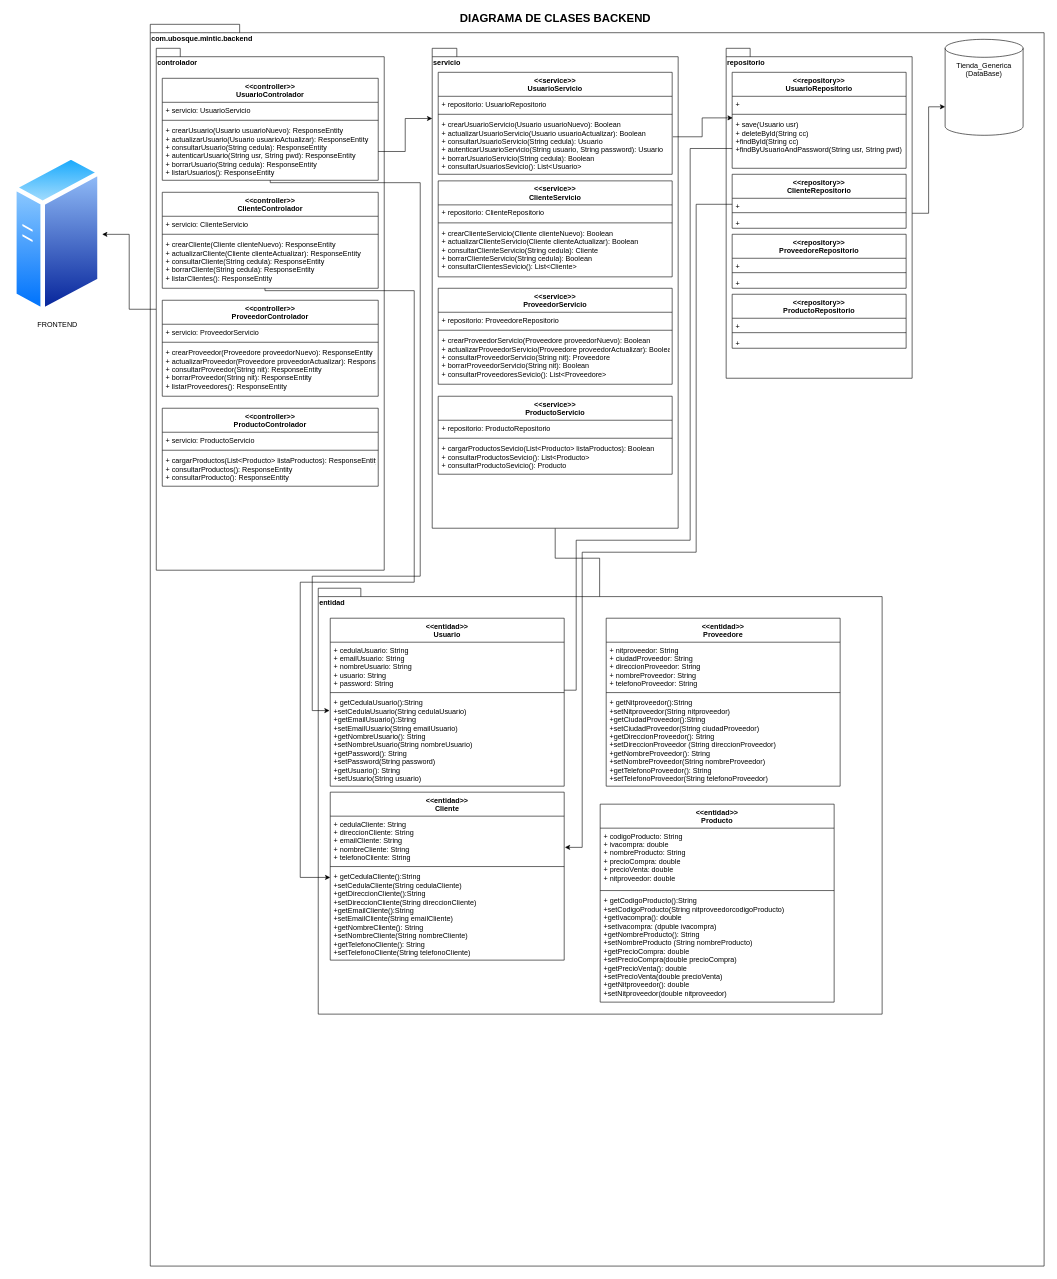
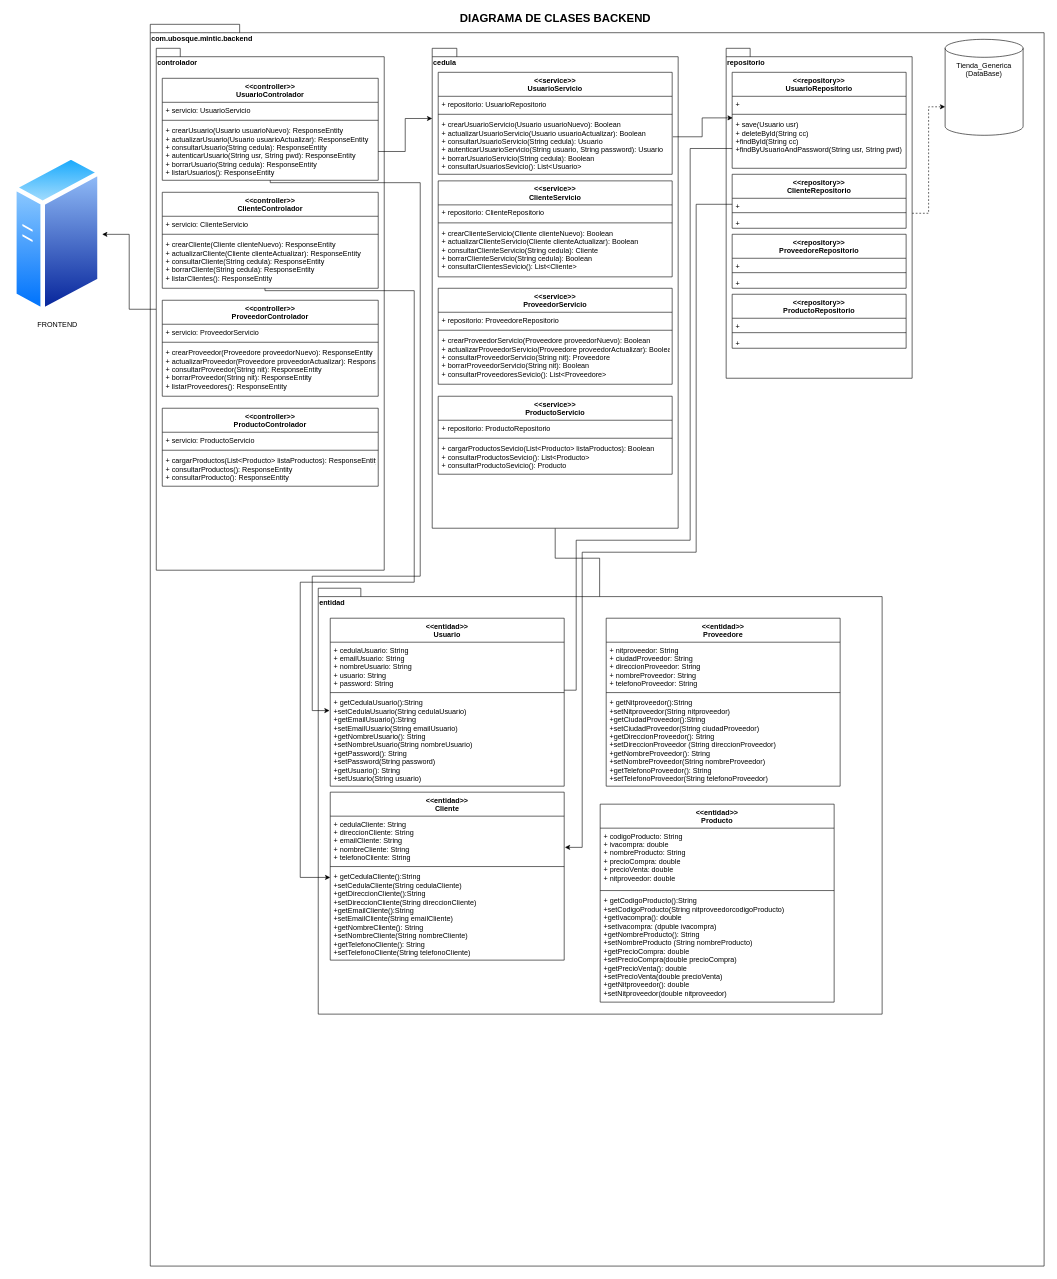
(448, 63) -> (445, 63)
(929, 163) -> (929, 163)
